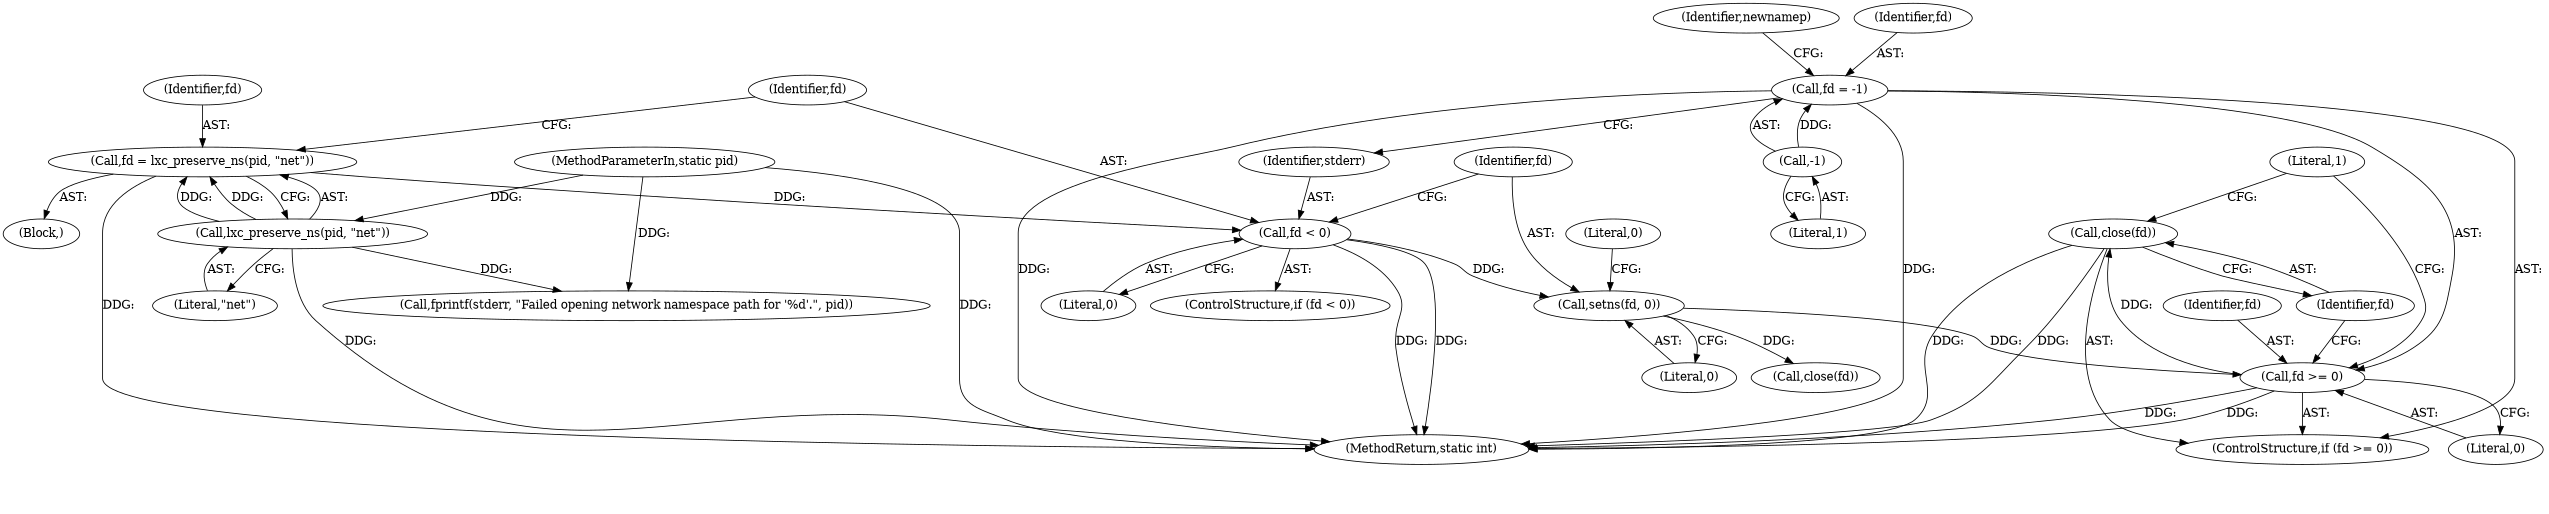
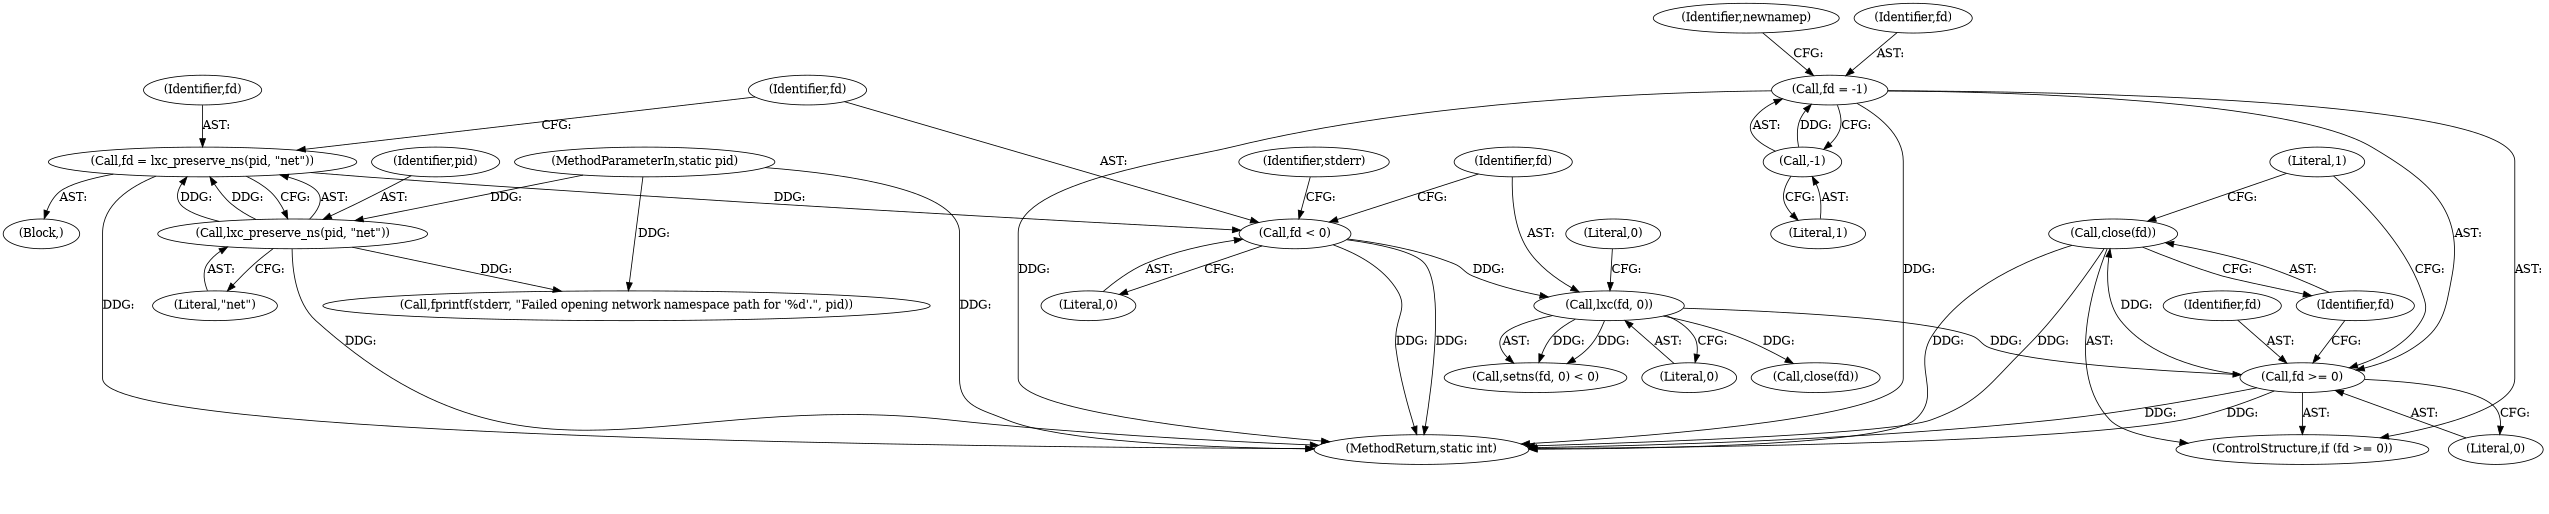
(1581, 125) -> (1841, 126)
none -> (436, 162)
(1323, 198) -> (1323, 198)
(1270, 306) -> none
(1609, 306) -> (1609, 306)
none -> (1536, 378)
